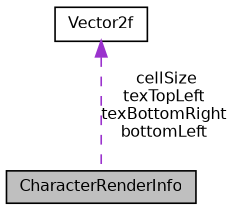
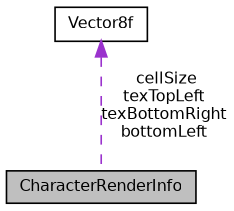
(101, 24) -> (101, 24)
